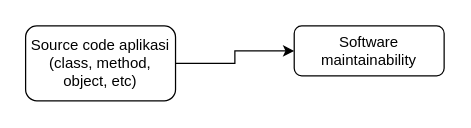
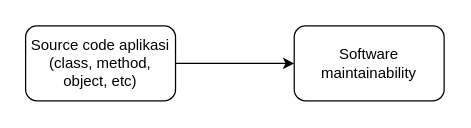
(369, 51) -> (369, 63)
